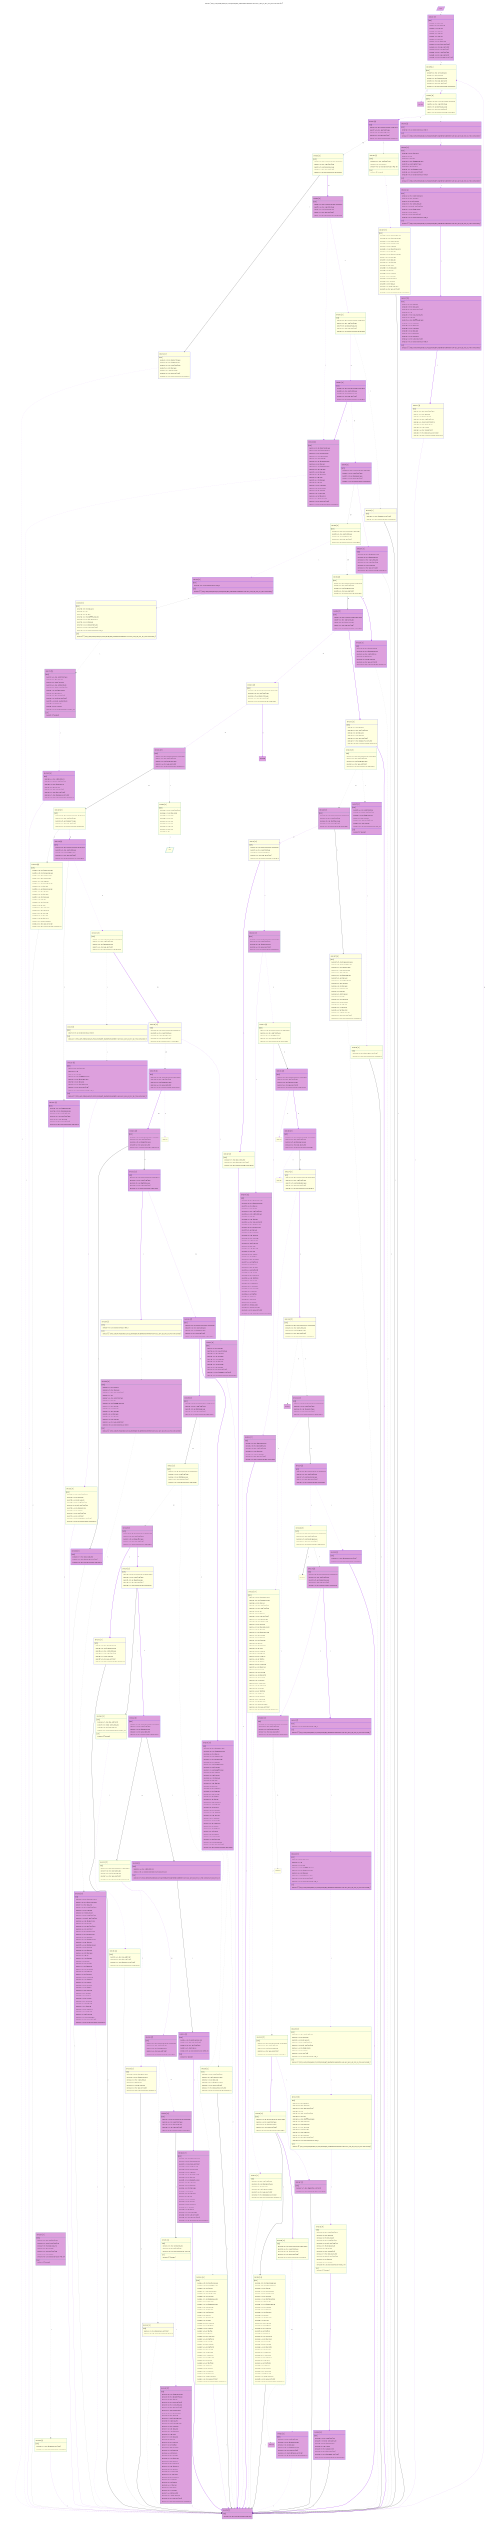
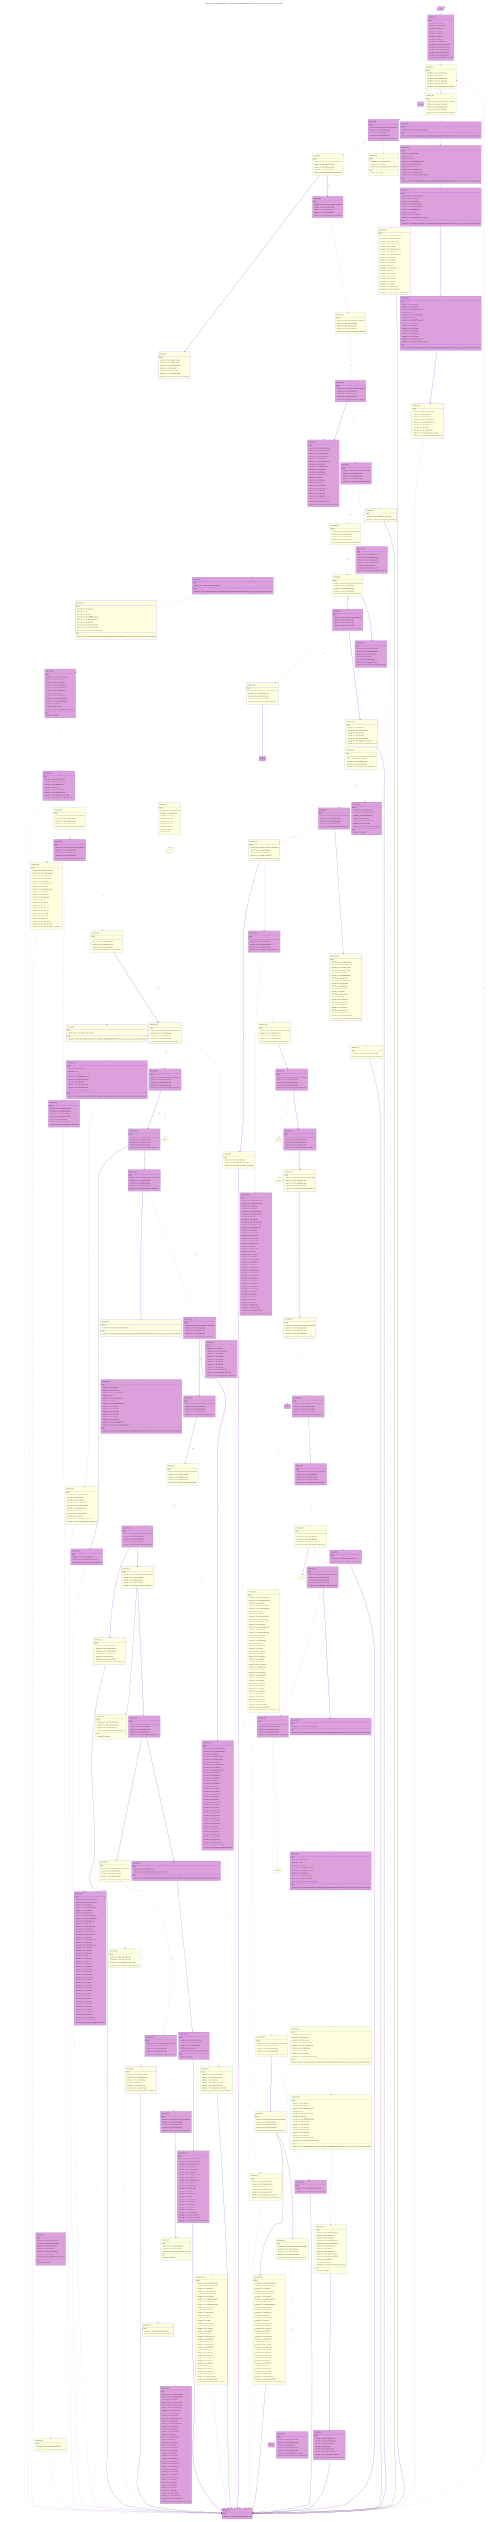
(170, 759) -> none
(260, 1449) -> none
